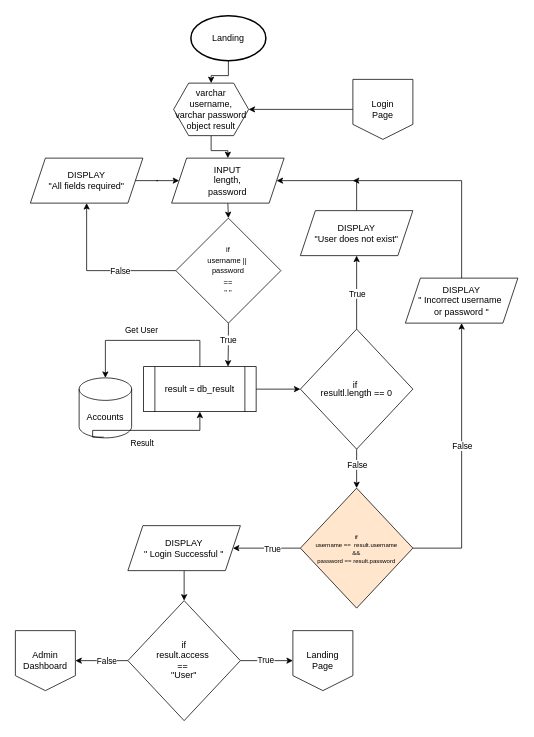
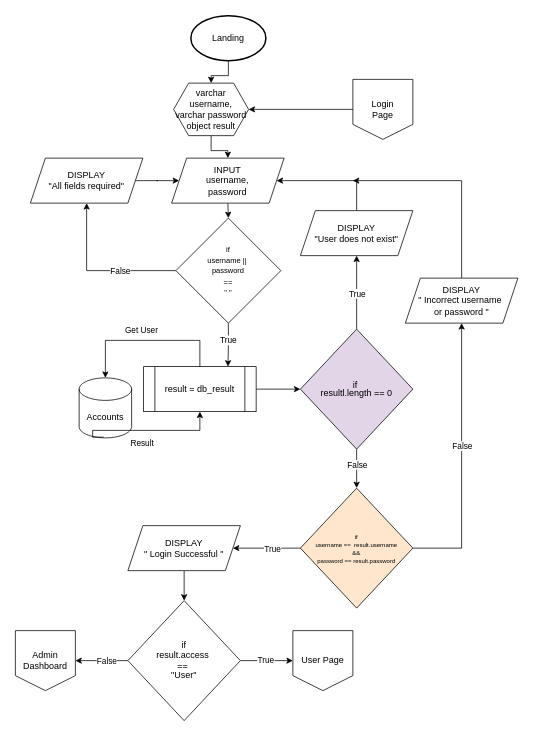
(228, 180) -> (228, 180)
(357, 389) -> (357, 389)
(323, 660) -> (323, 660)
